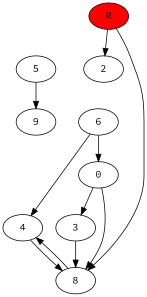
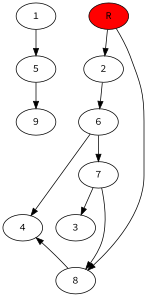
none -> (36, 16)
none -> (101, 92)
(98, 175) -> (98, 175)
(76, 251) -> none
(43, 253) -> none
